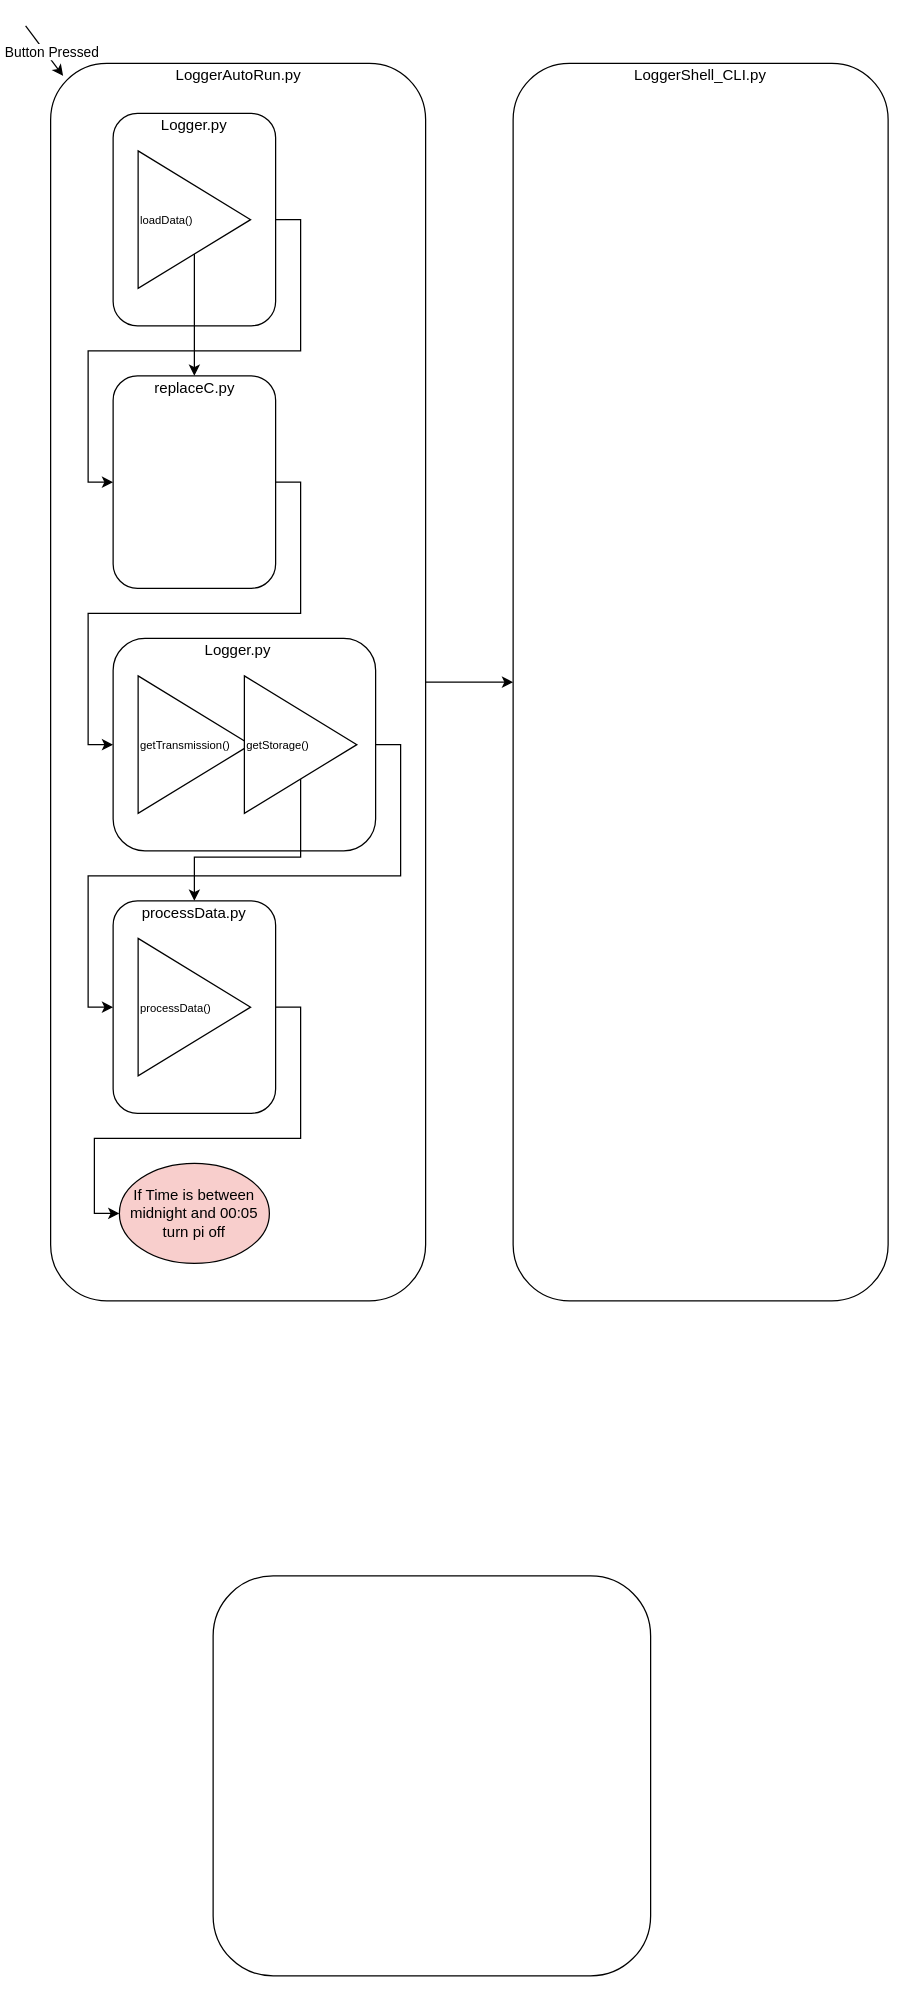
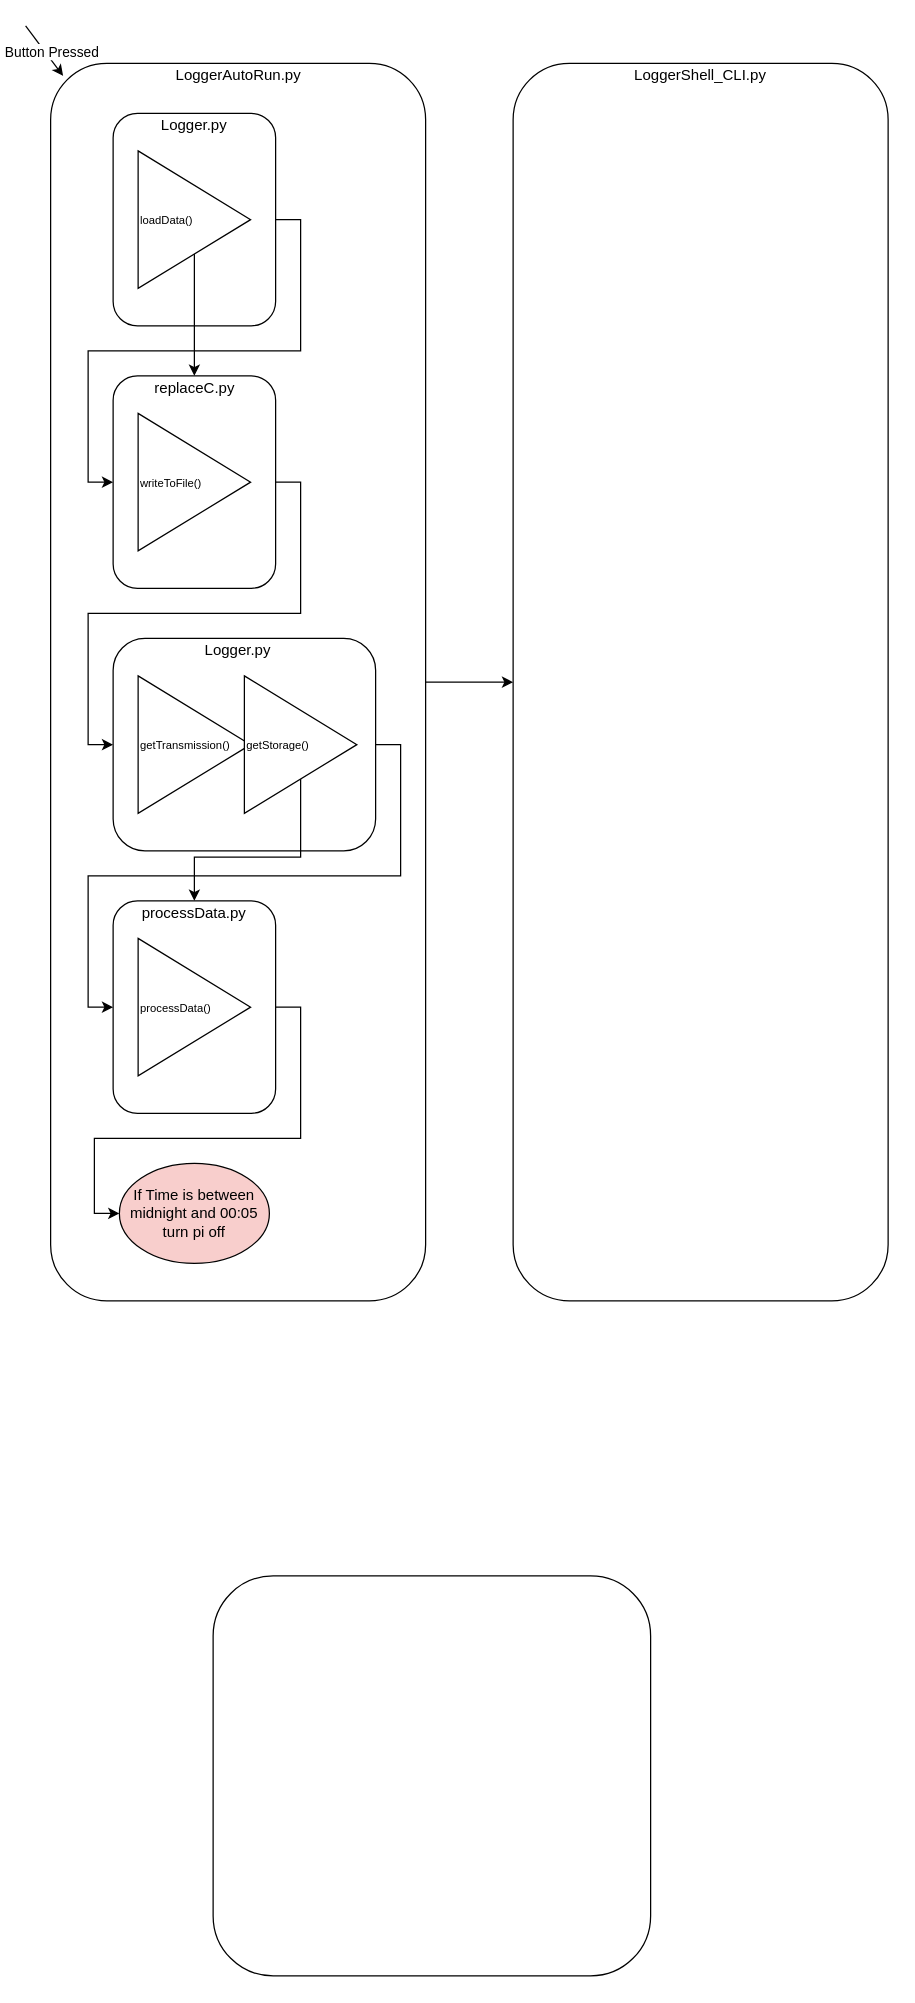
none -> (194, 482)
